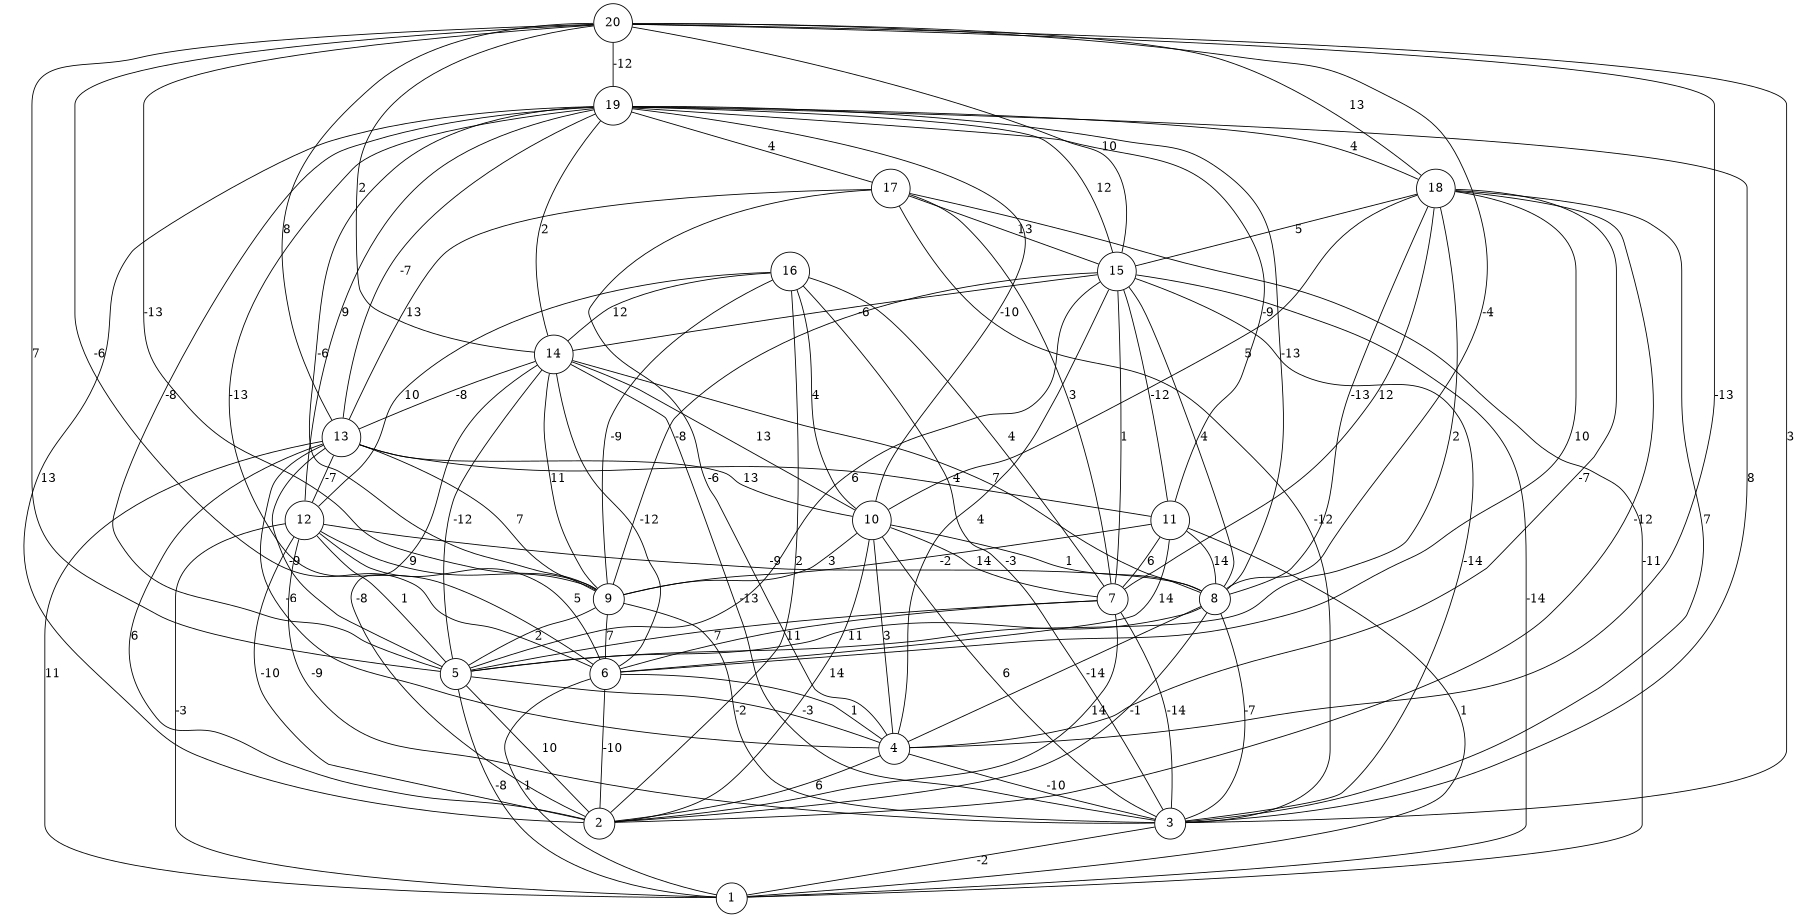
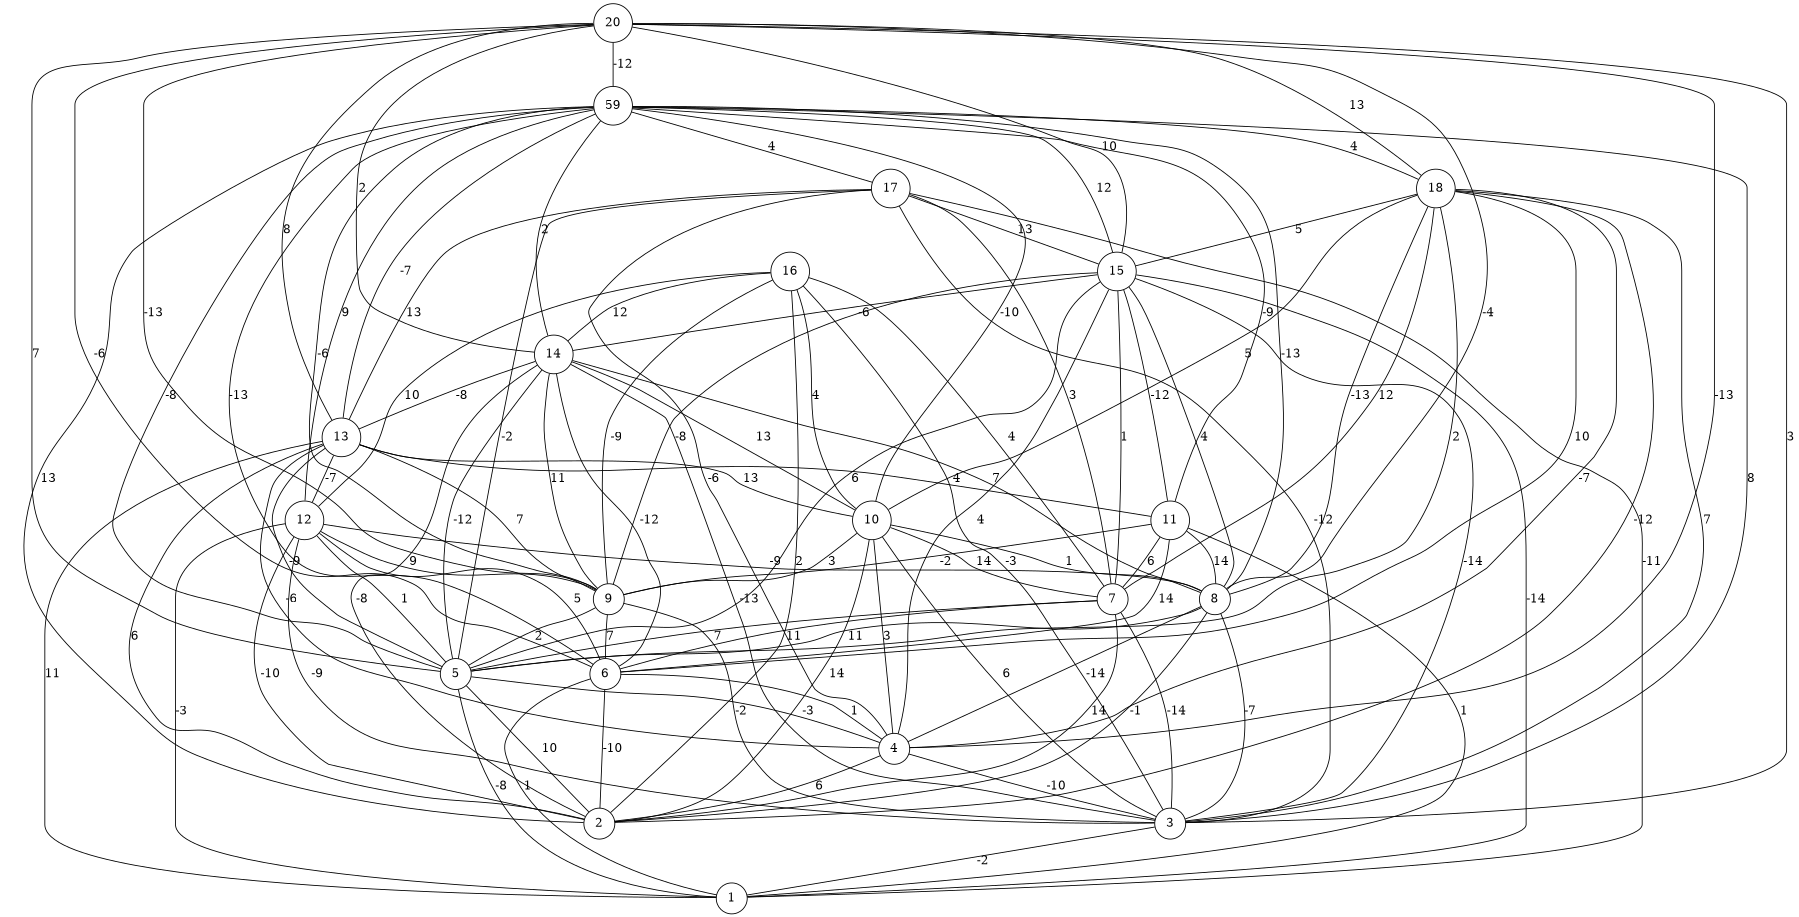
(613, 106) -> (613, 106)
none -> (532, 281)
